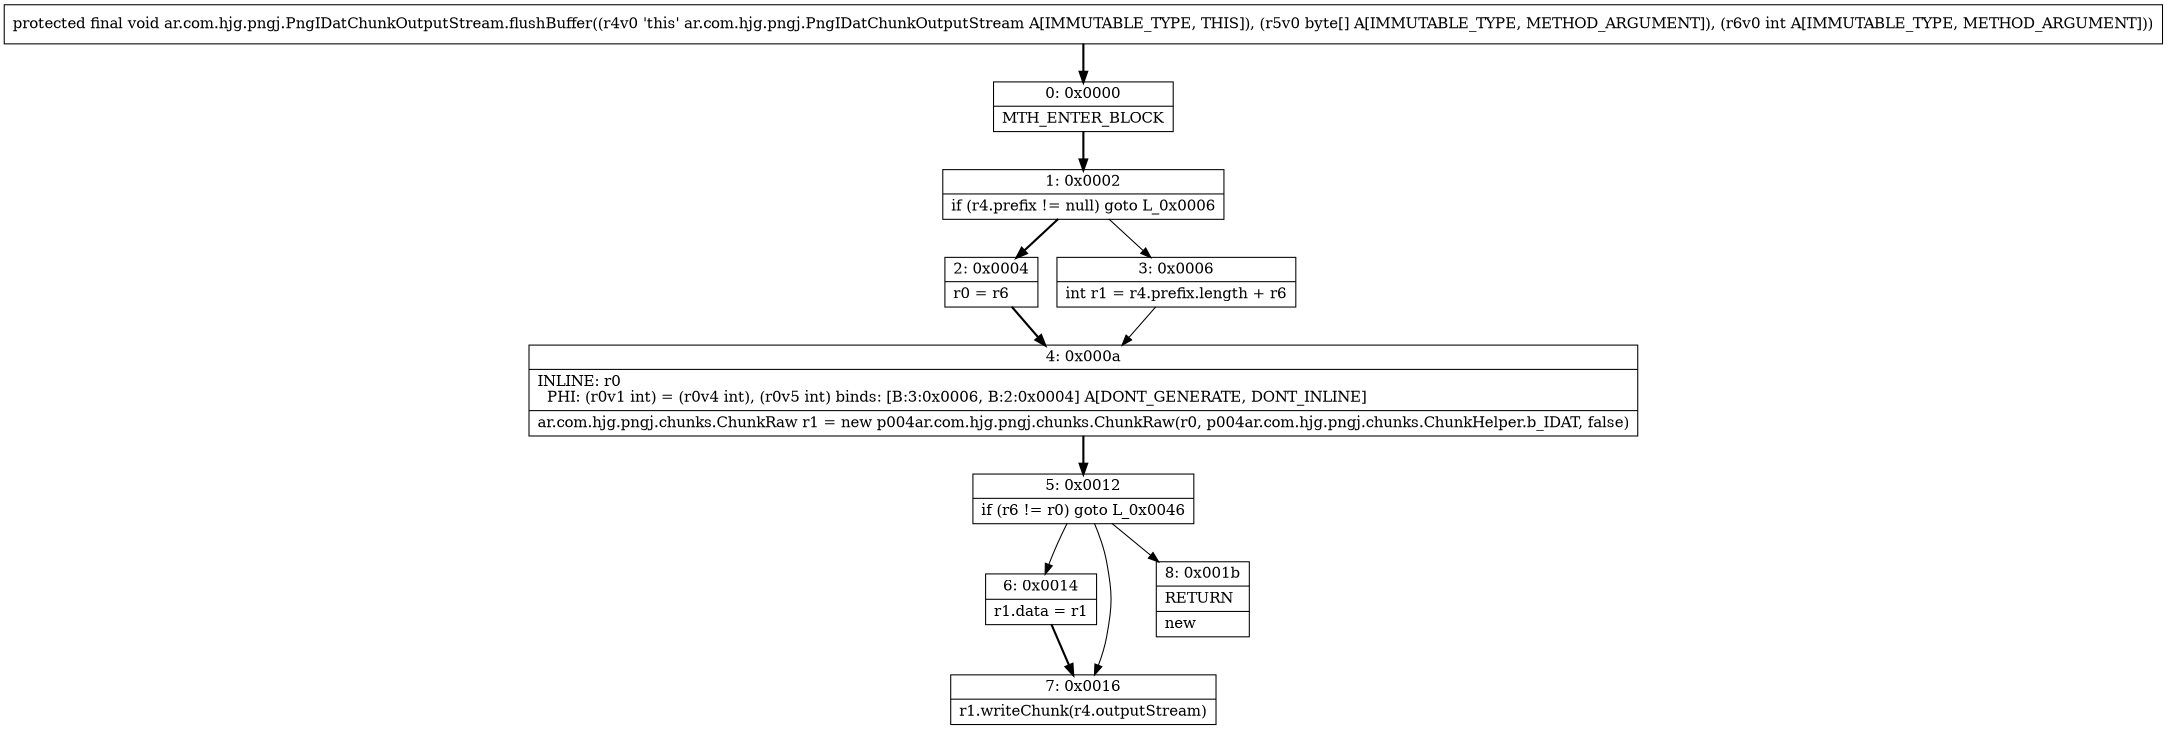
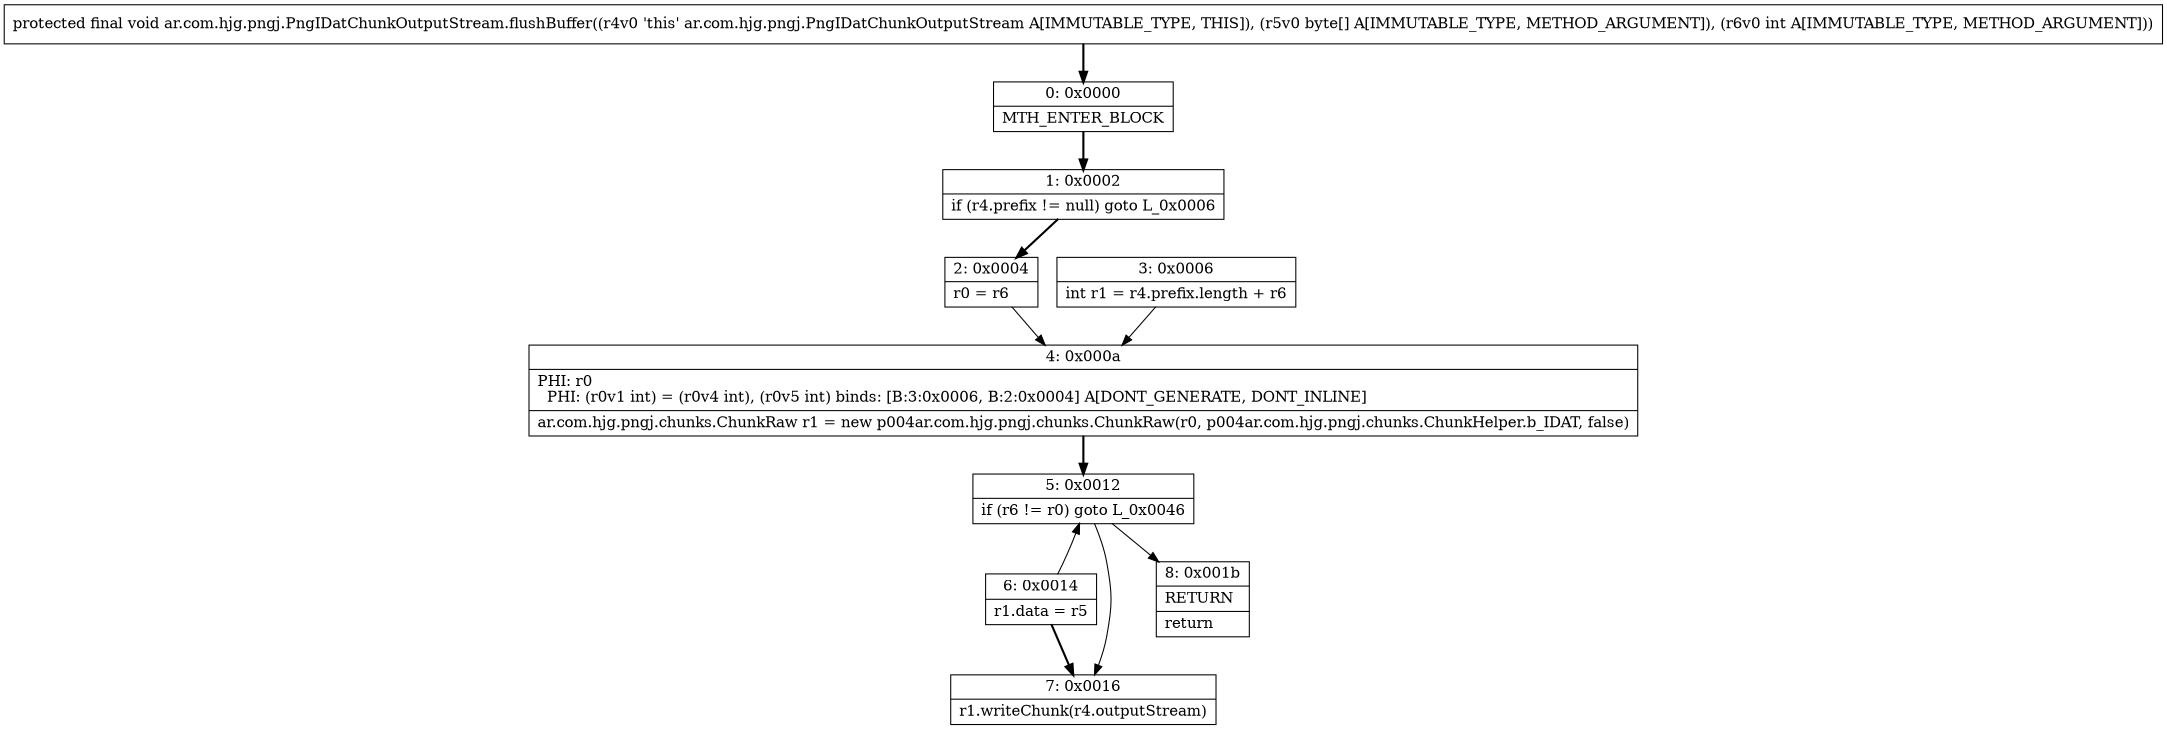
(1126, 235) -> none
(1025, 322) -> (1025, 322)
(582, 382) -> (568, 382)
(1057, 544) -> (1067, 554)
(1041, 611) -> (1041, 611)
(1181, 624) -> (1189, 624)
